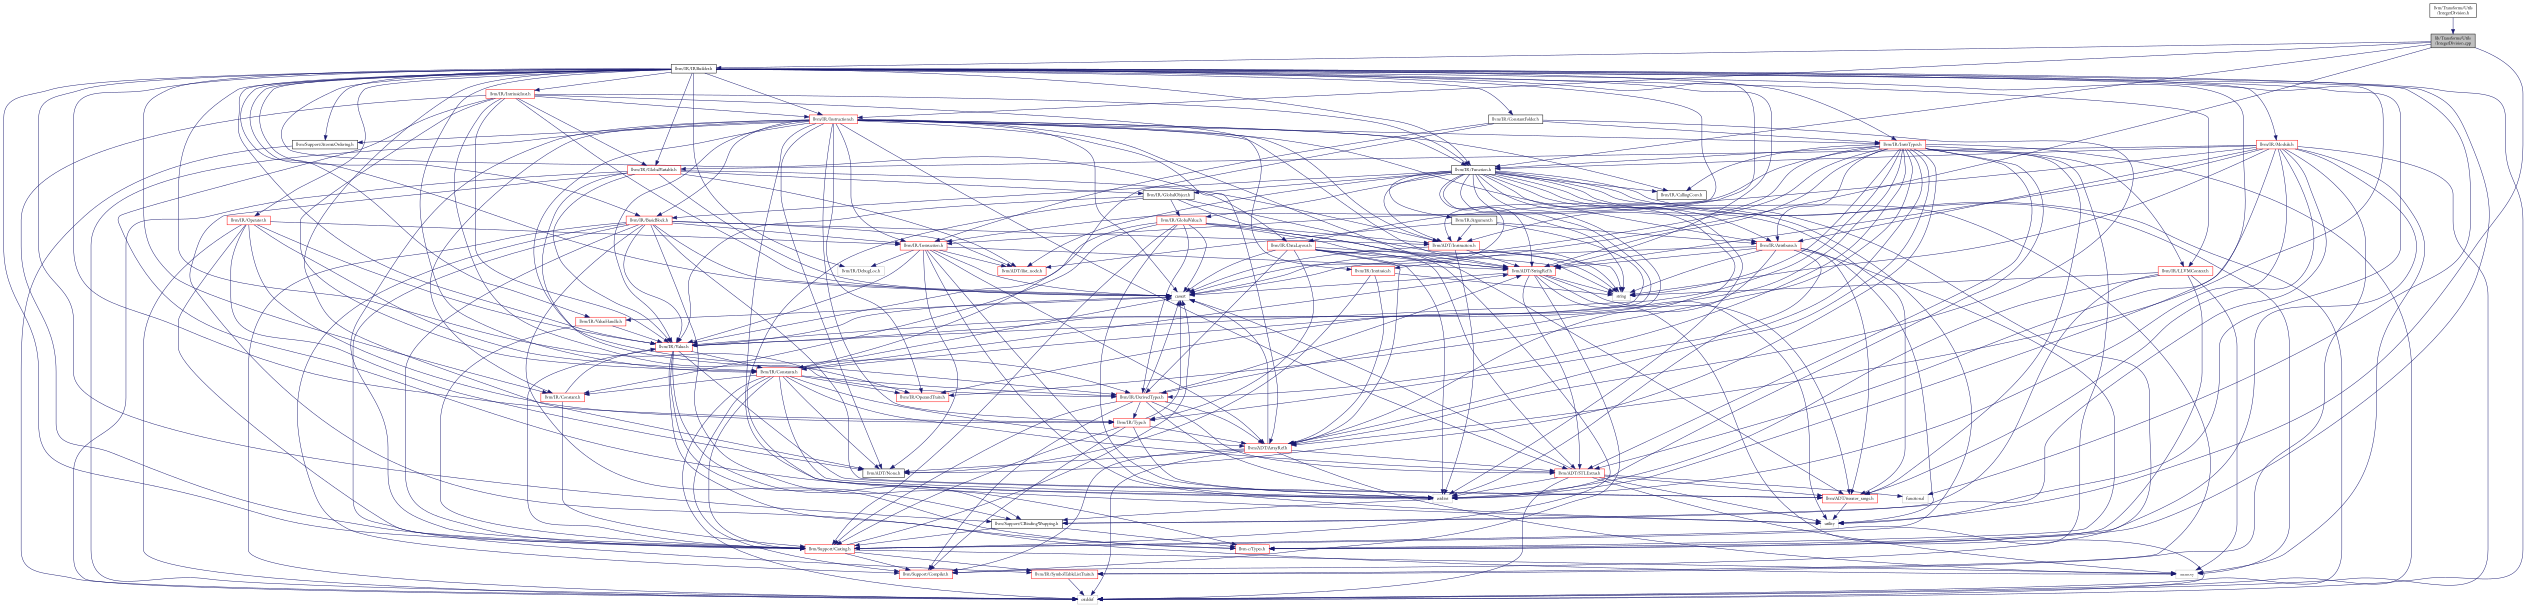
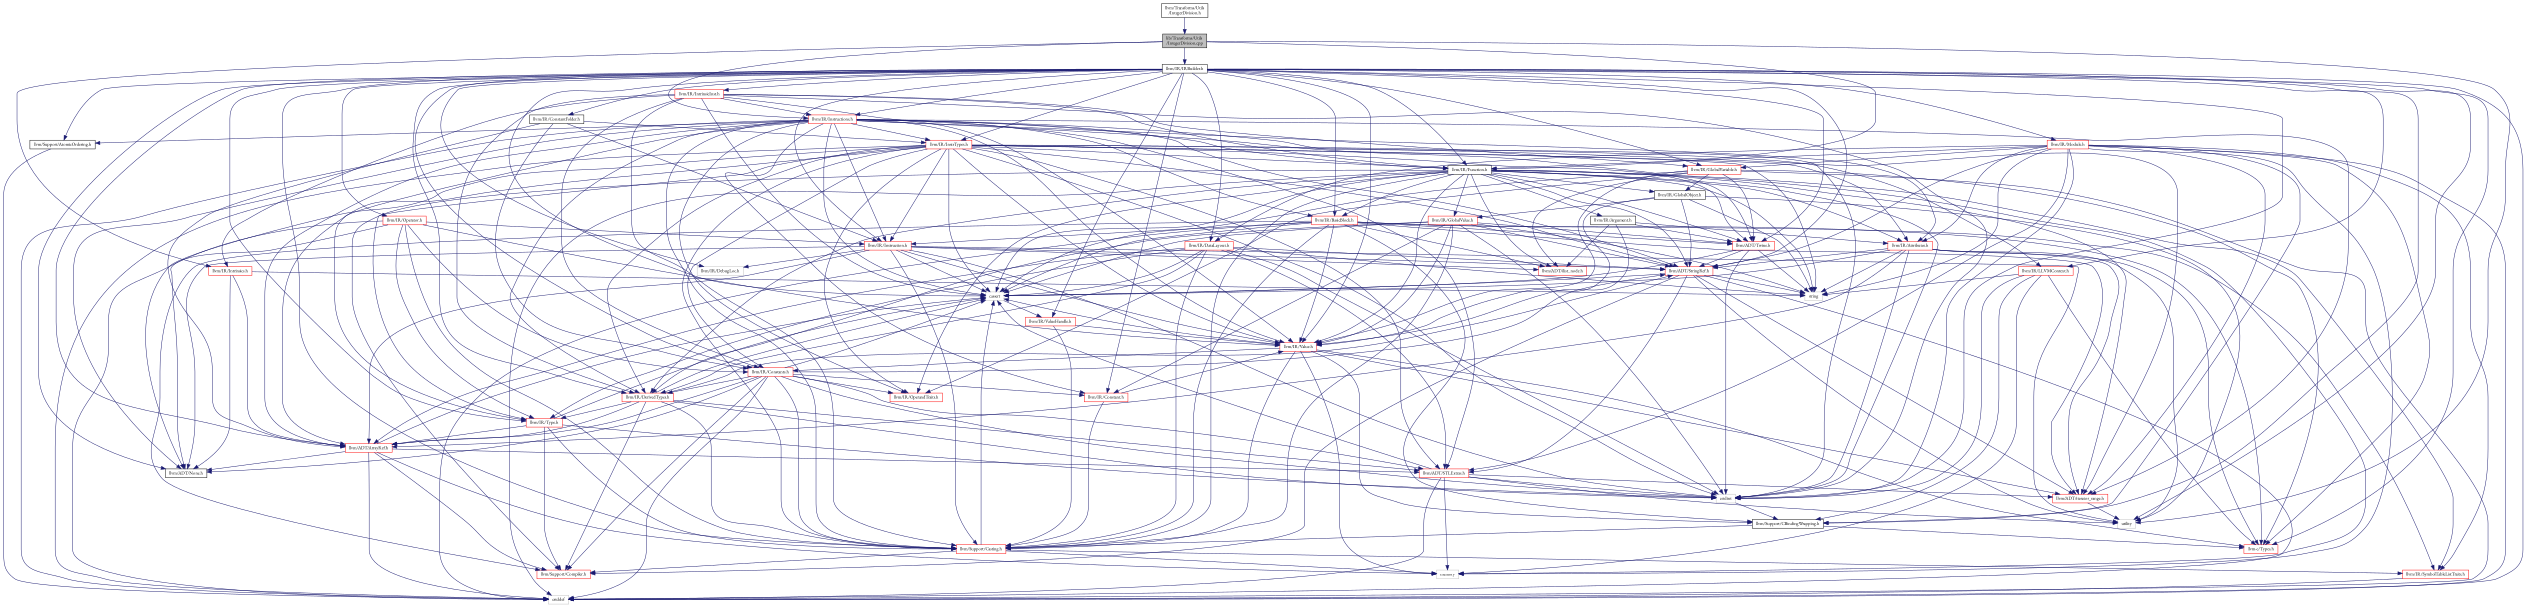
(1682, 195) -> none
(1454, 246) -> (1753, 246)
none -> (952, 391)
(1915, 499) -> none
